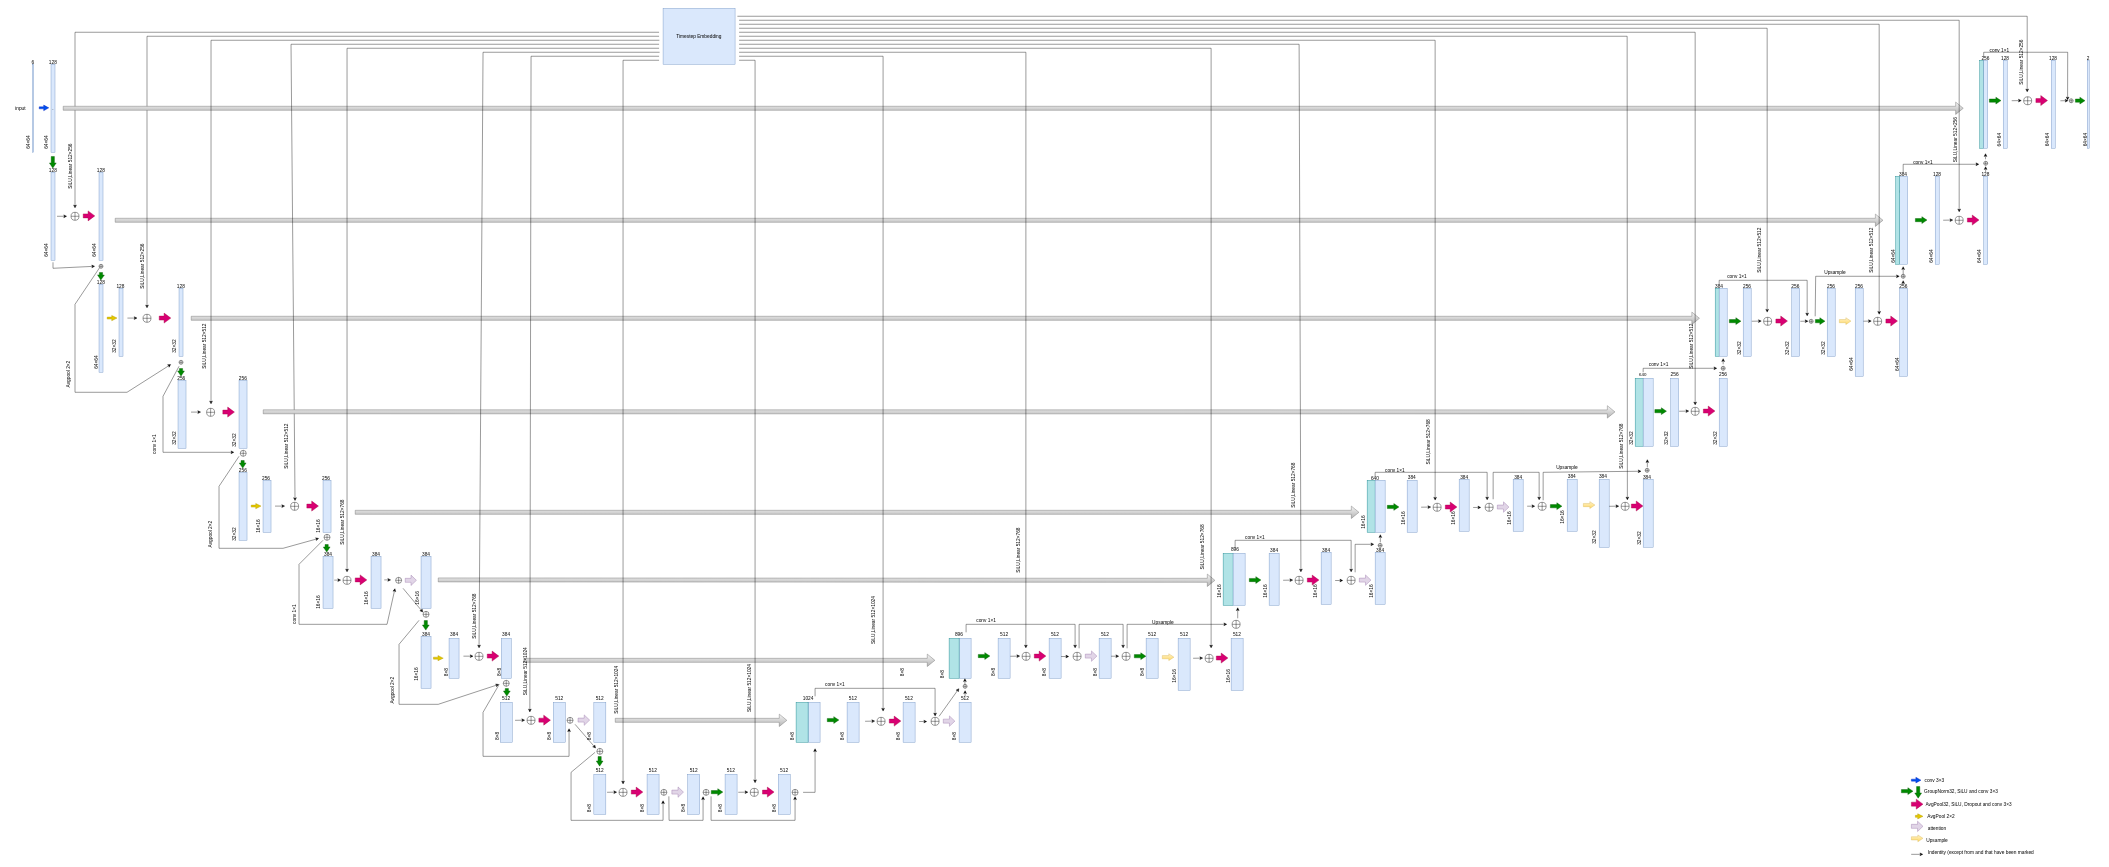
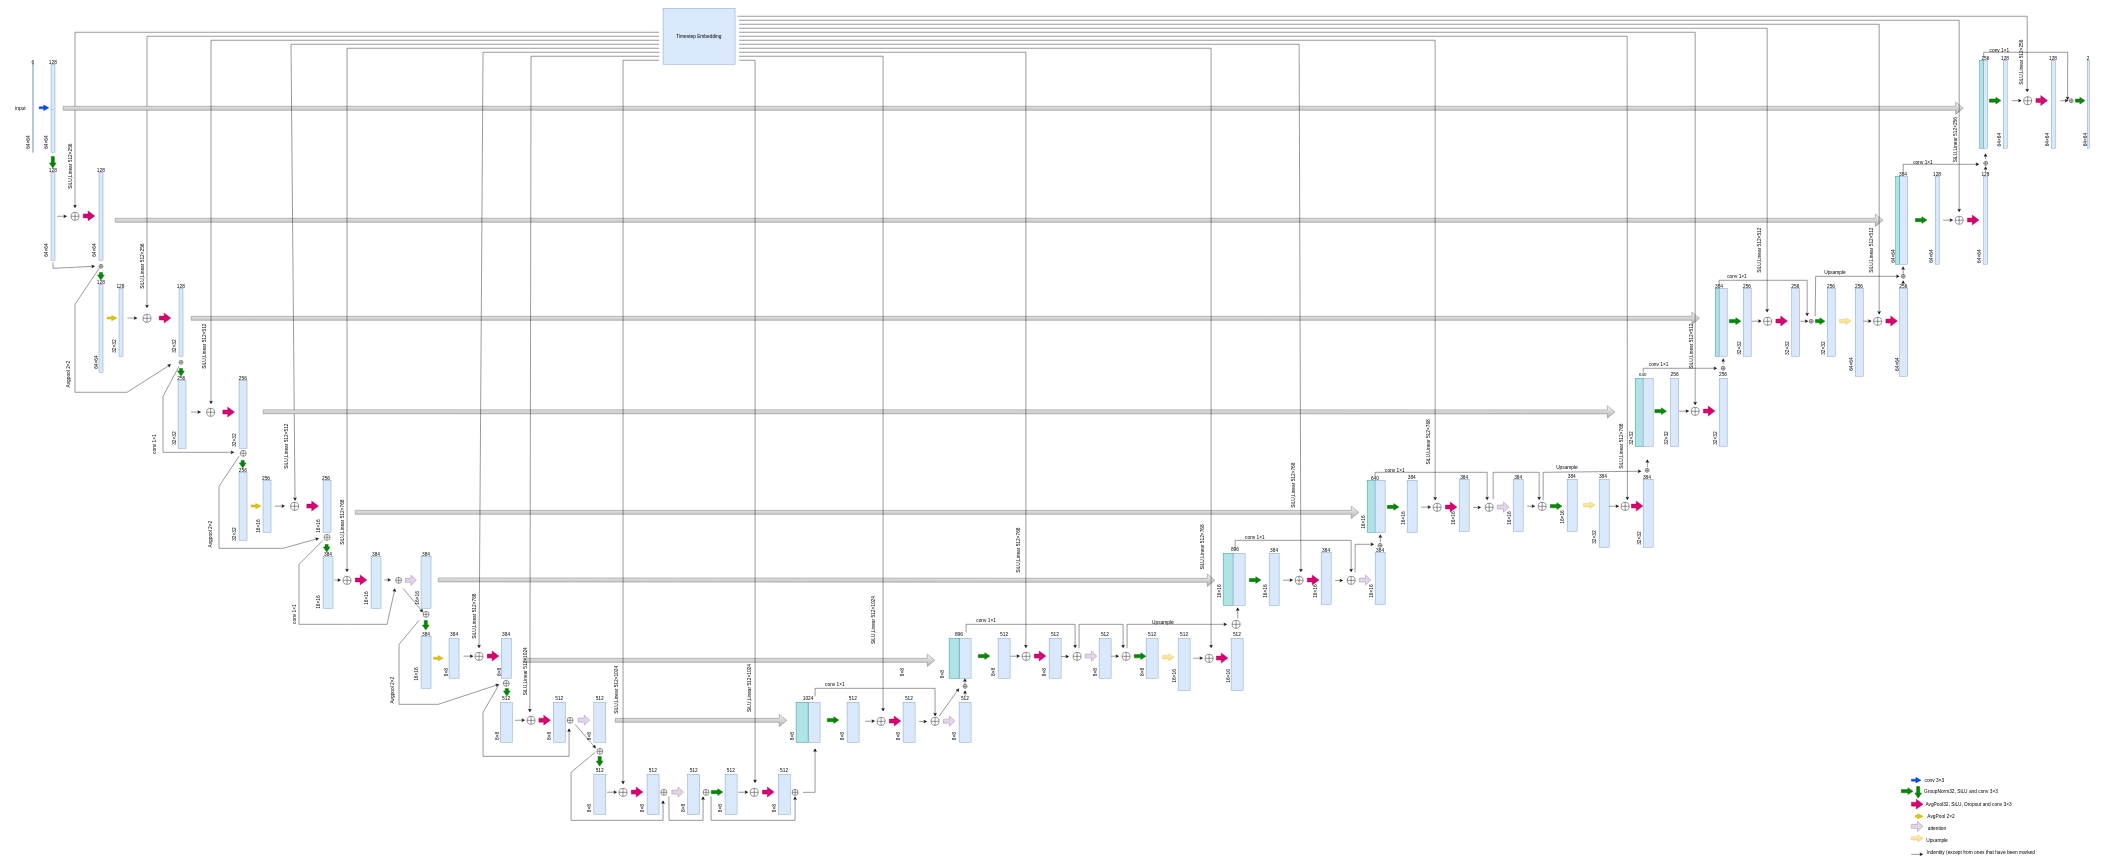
(1981, 852) -> (1981, 852)
